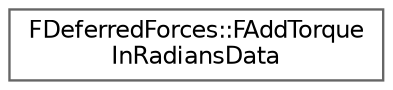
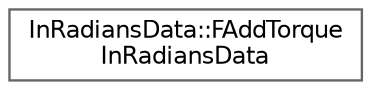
(196, 45) -> (186, 45)
